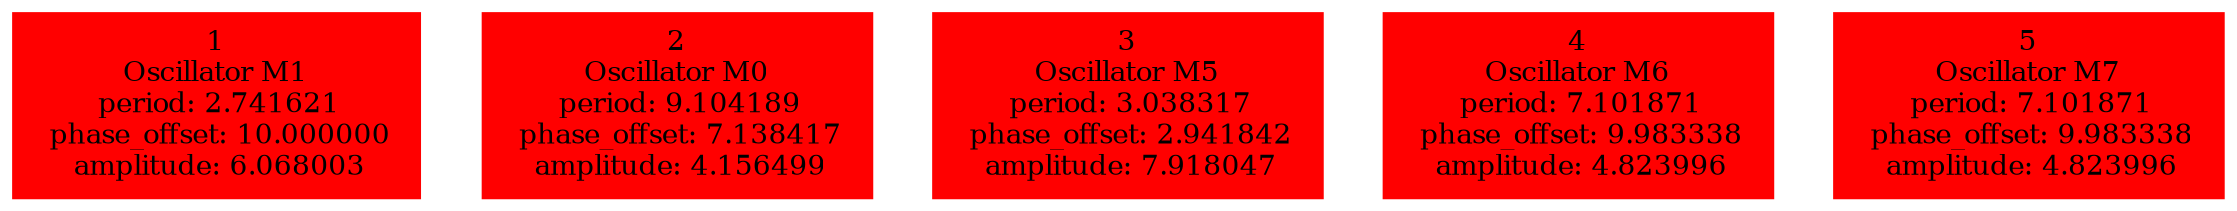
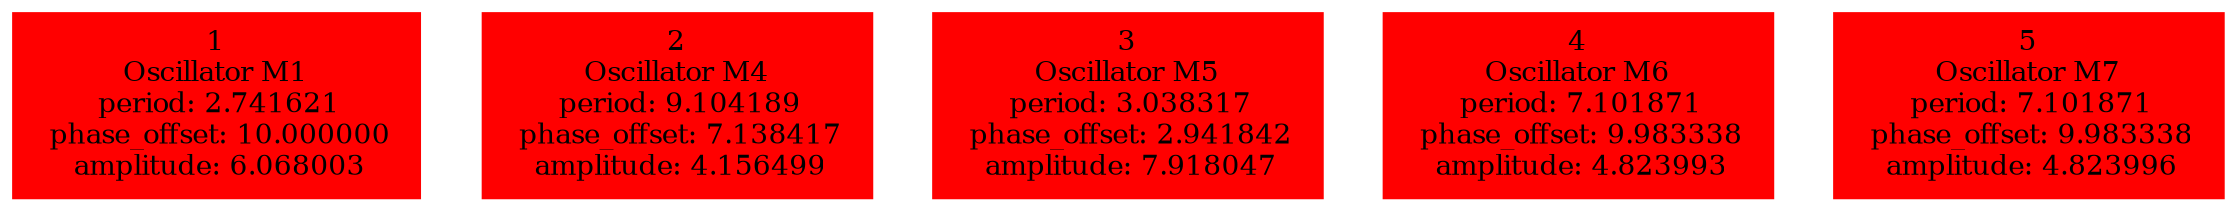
(677, 73) -> (677, 73)
(1578, 166) -> (1578, 166)
